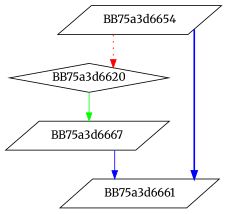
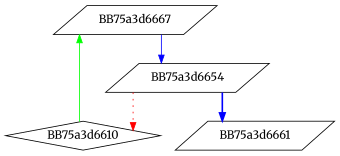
(89, 78) -> (83, 136)
(115, 160) -> (161, 45)
